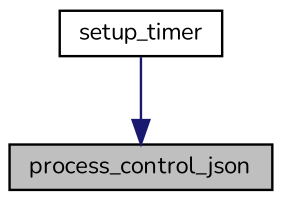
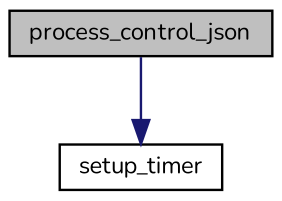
(141, 88) -> (141, 88)
